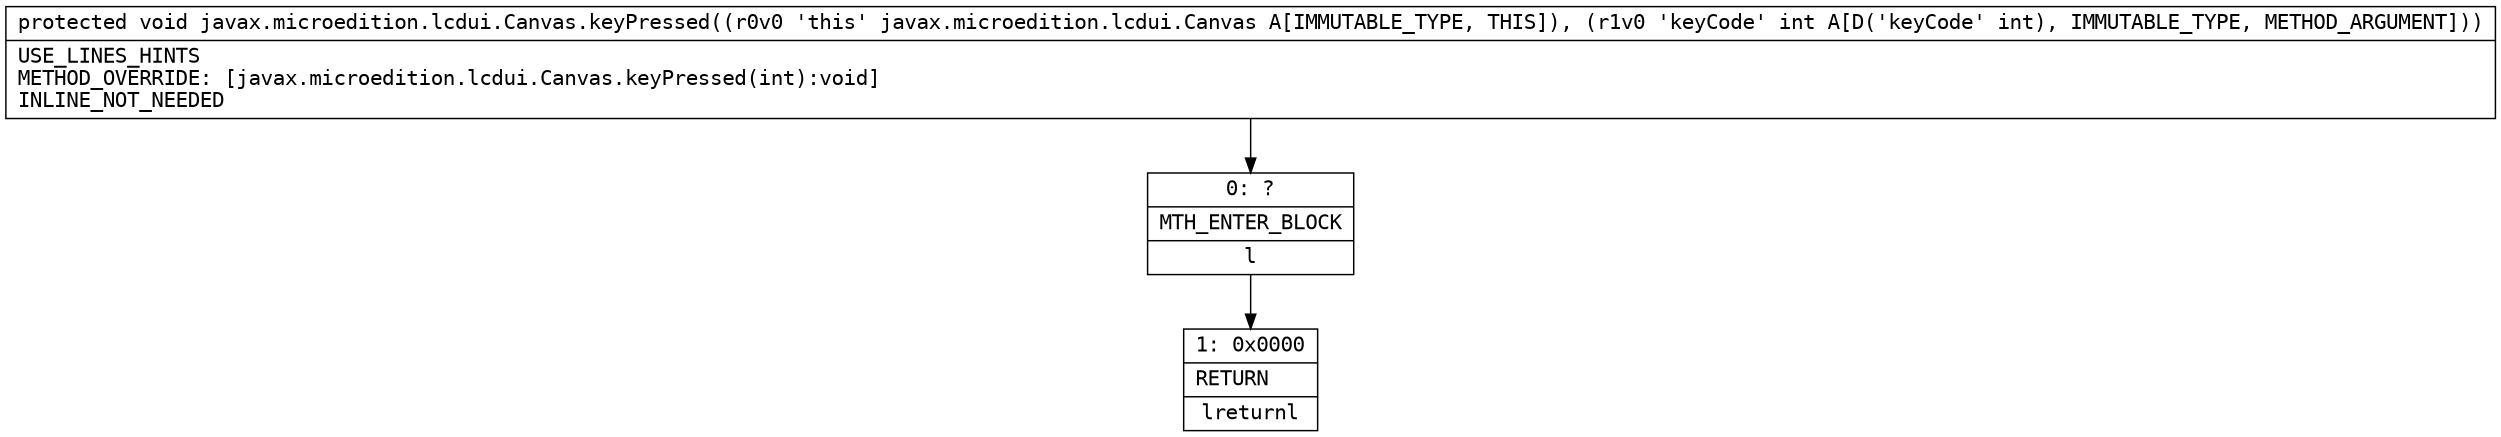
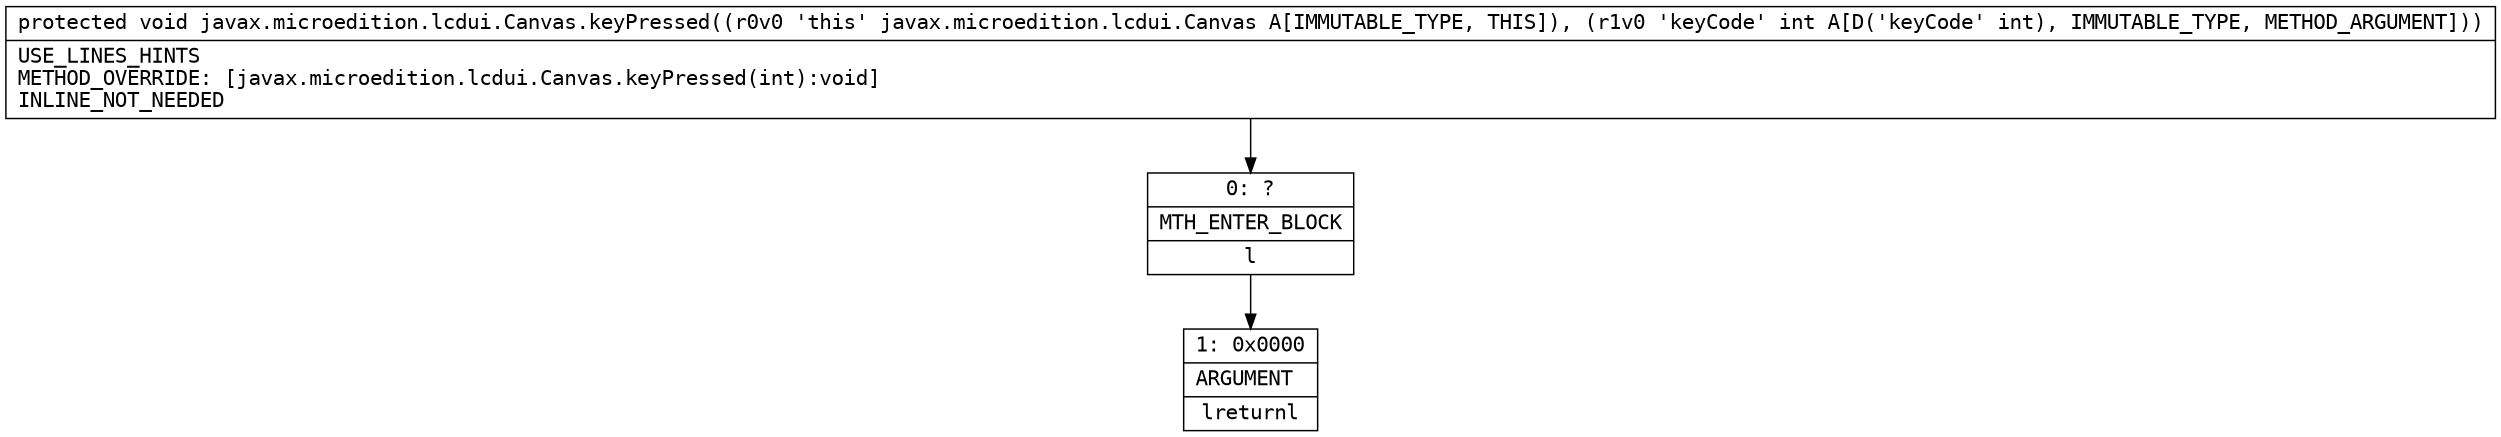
(1232, 379) -> (1245, 379)
